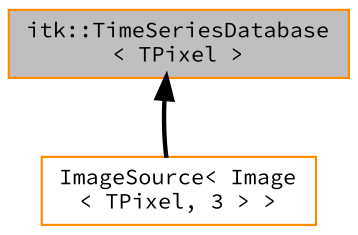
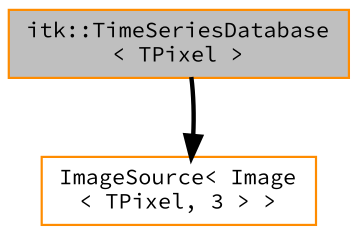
(164, 128) -> (193, 106)
